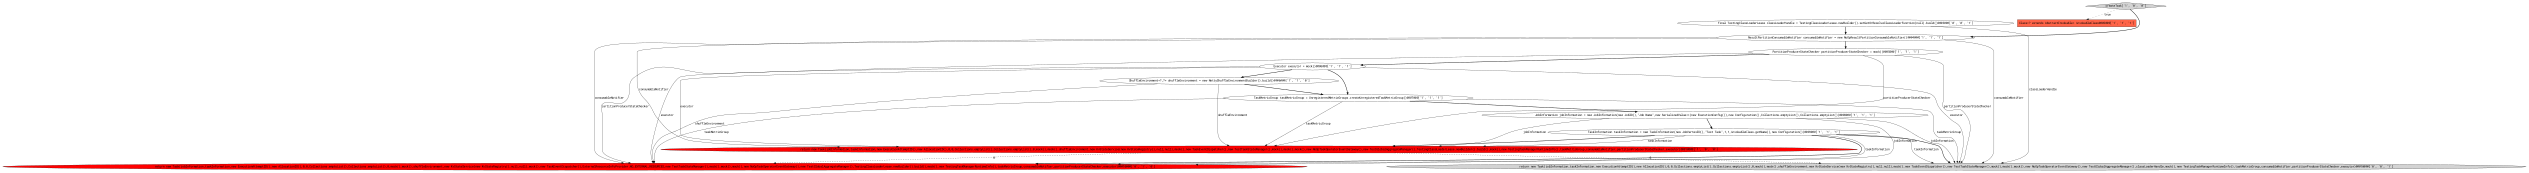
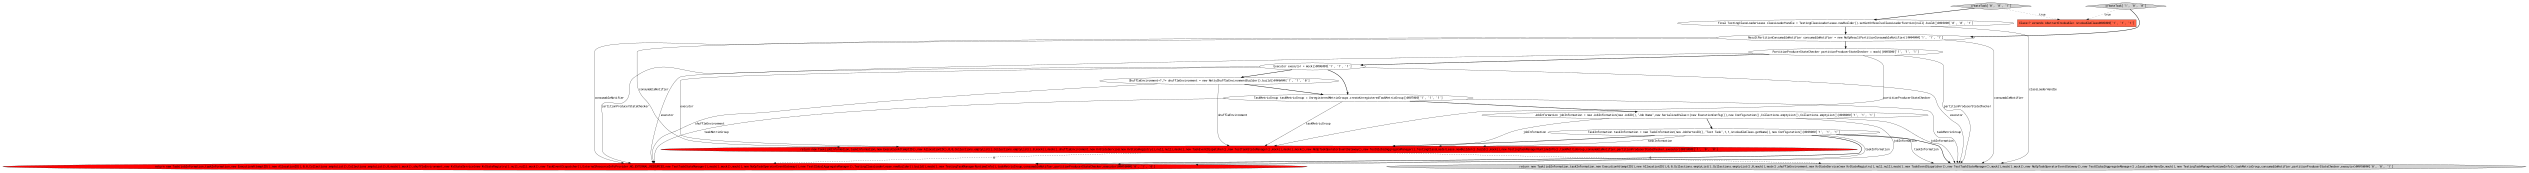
none -> (1991, 6)
